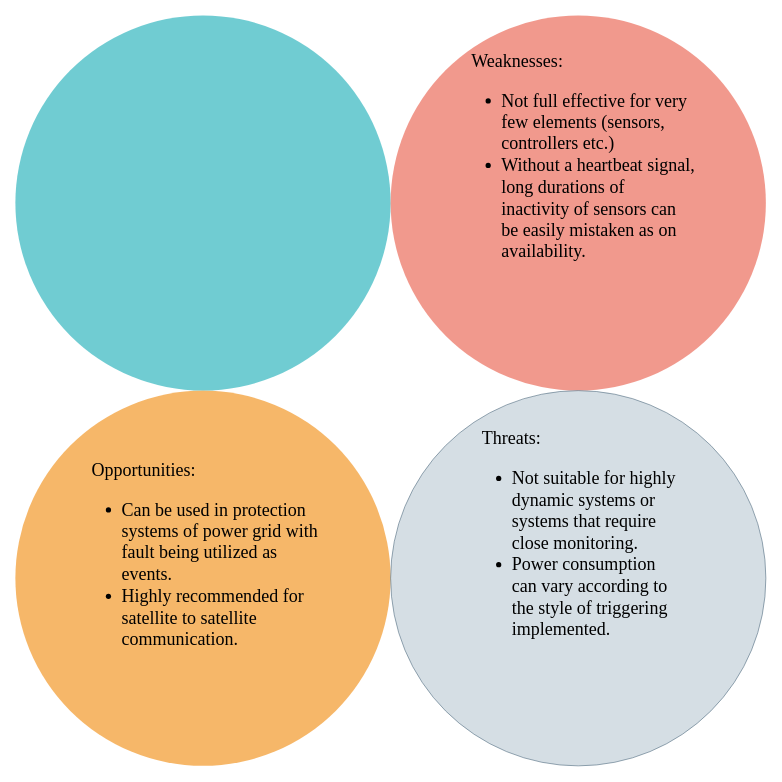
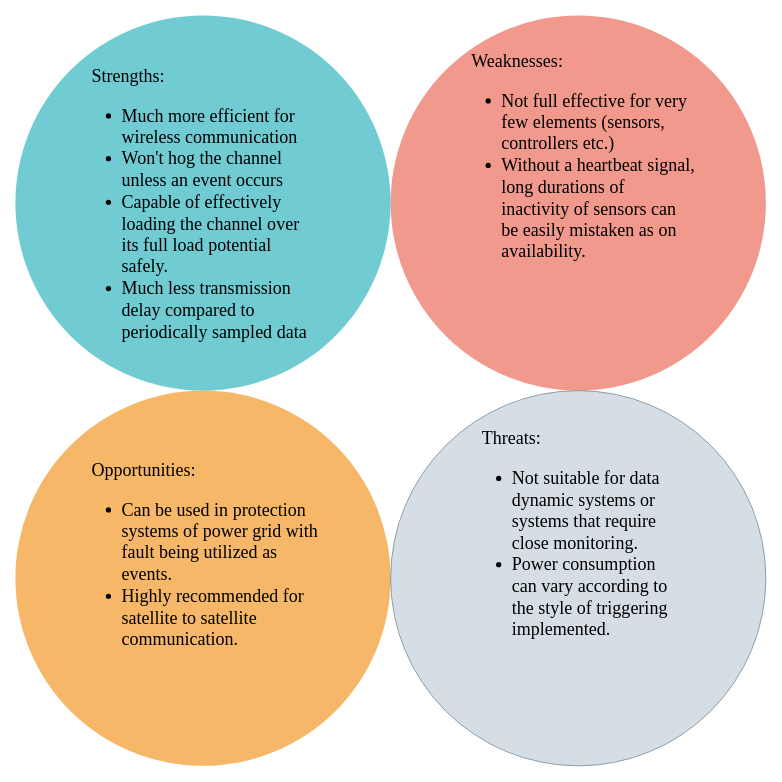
none -> (203, 203)
(579, 525) -> (579, 525)
